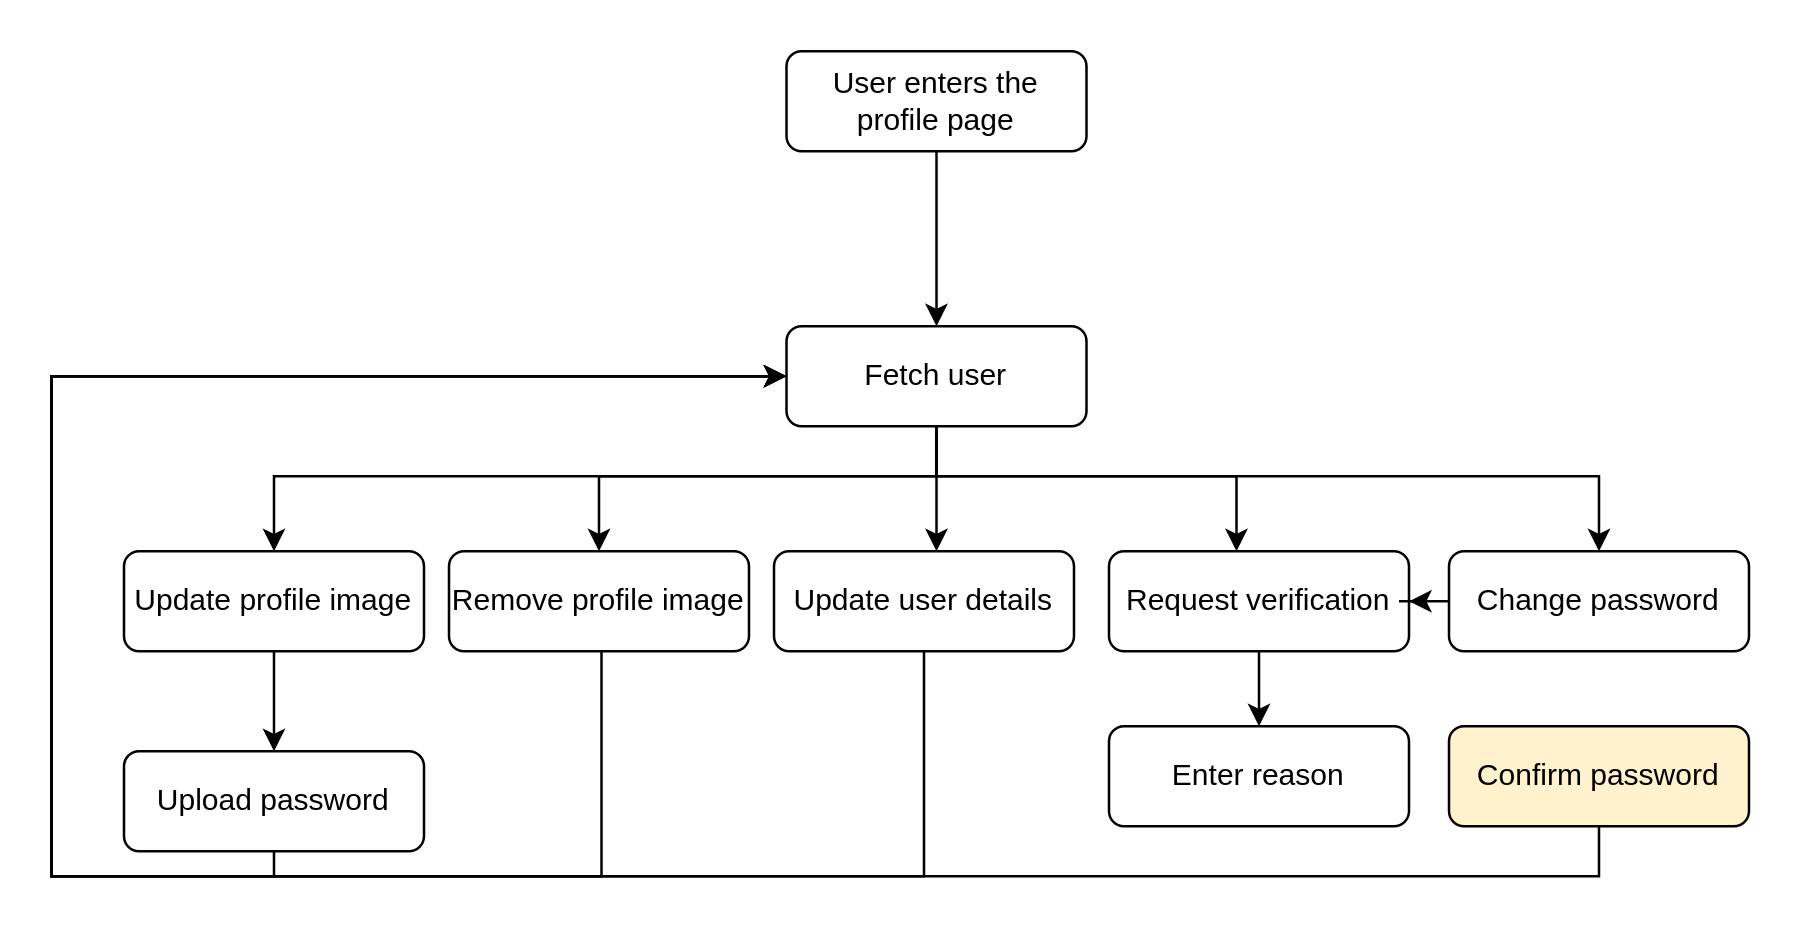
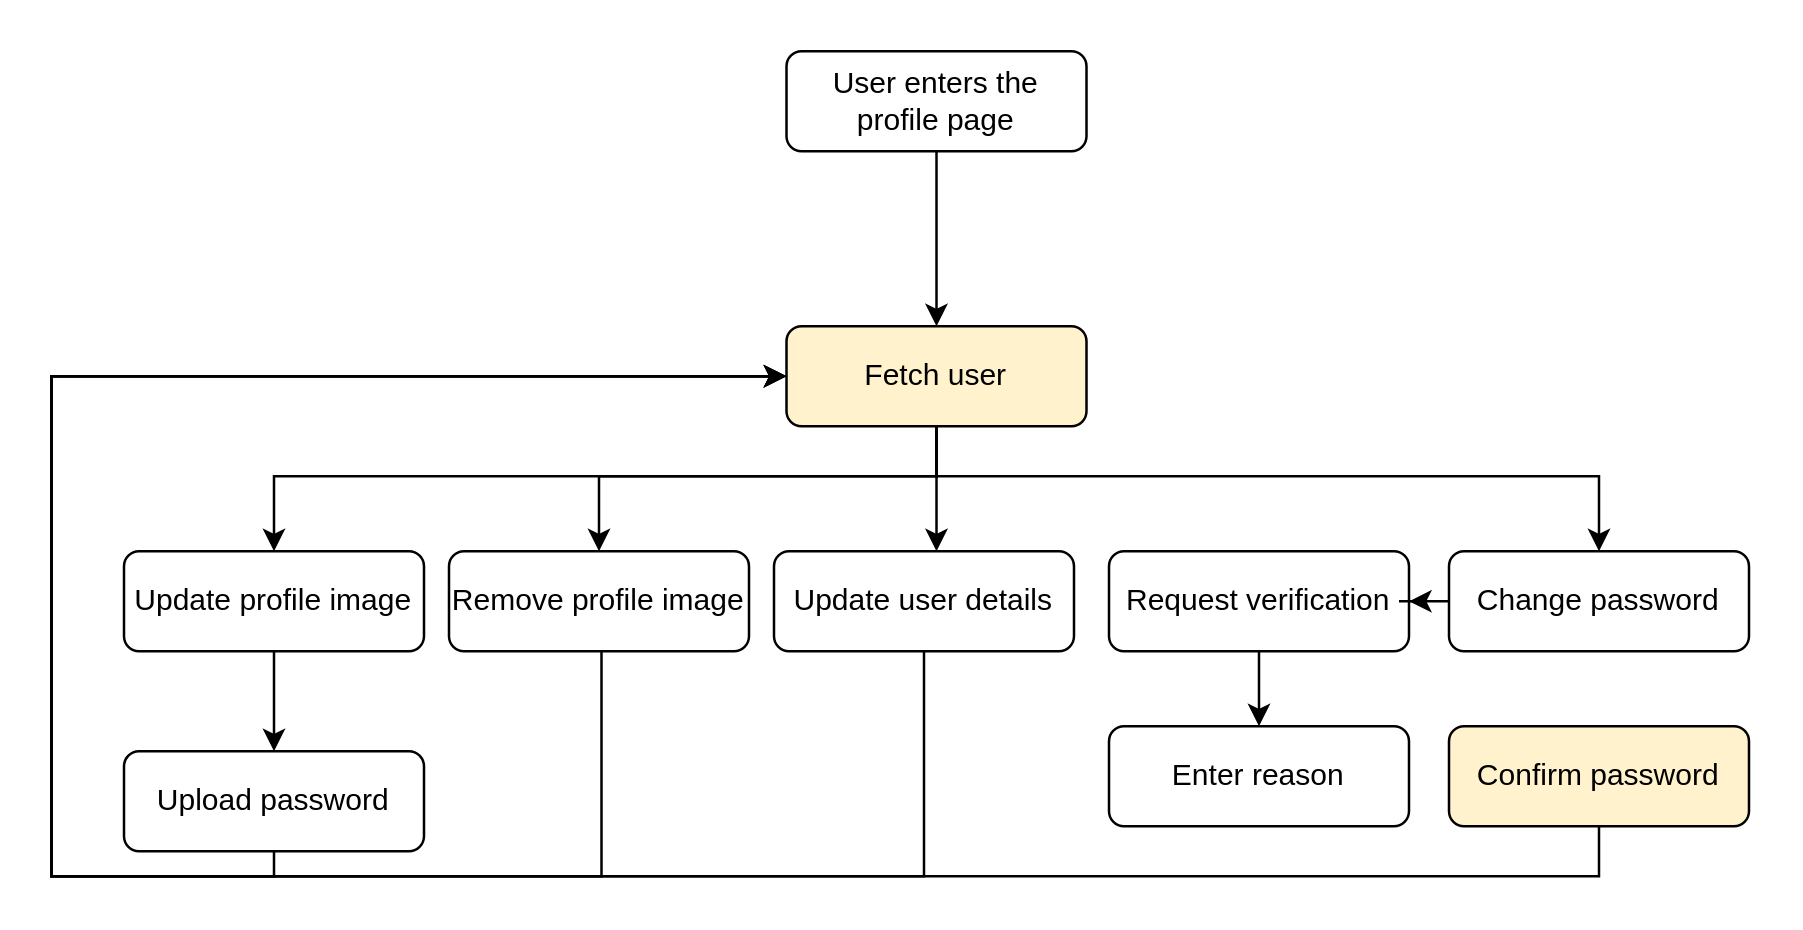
(936, 376) -> (936, 376)
(1236, 508) -> none
